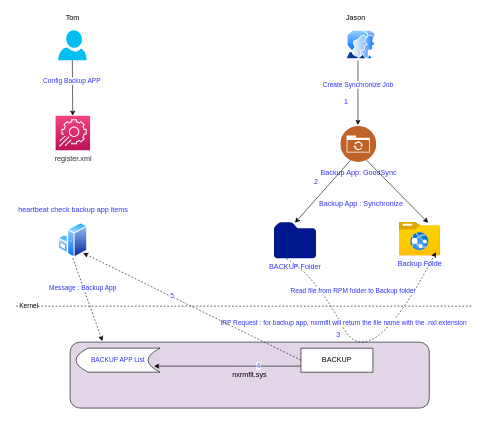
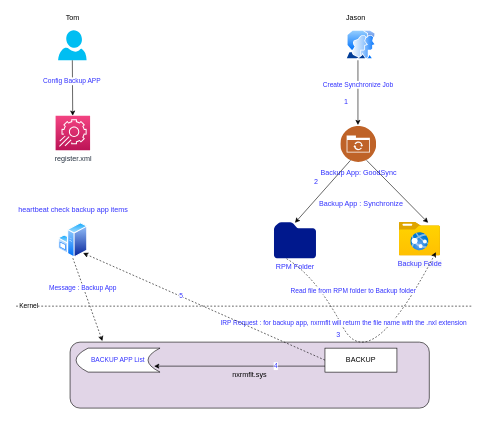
(295, 267) -> (295, 267)
(337, 360) -> (361, 360)
